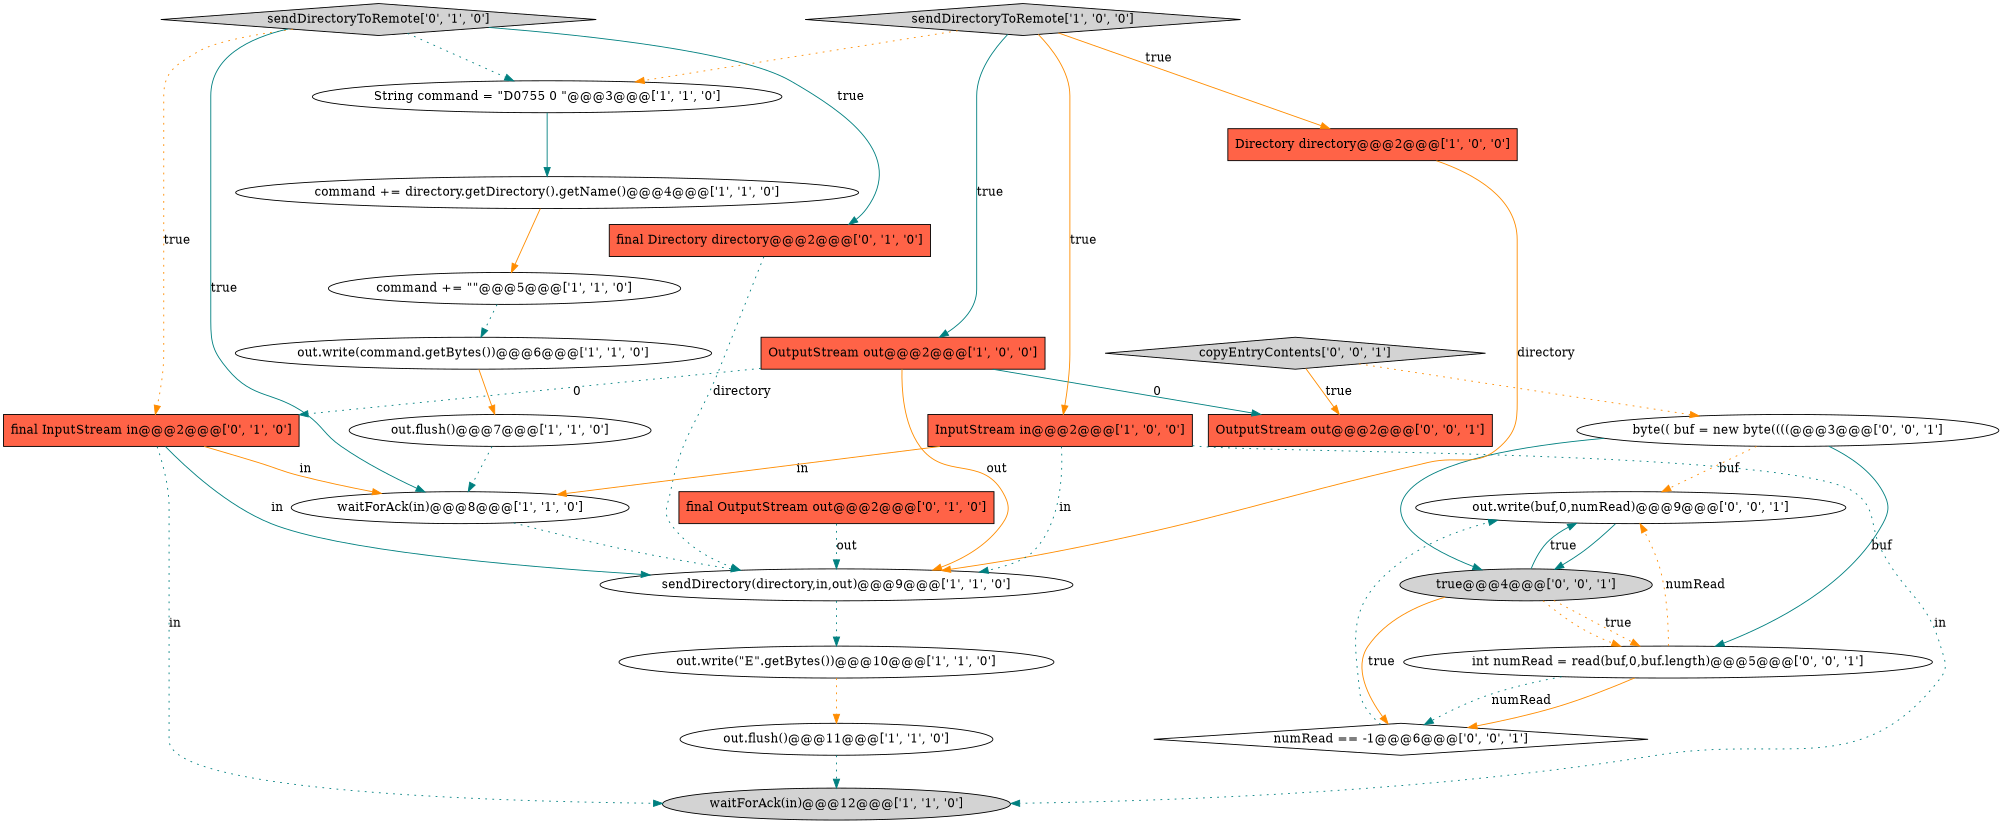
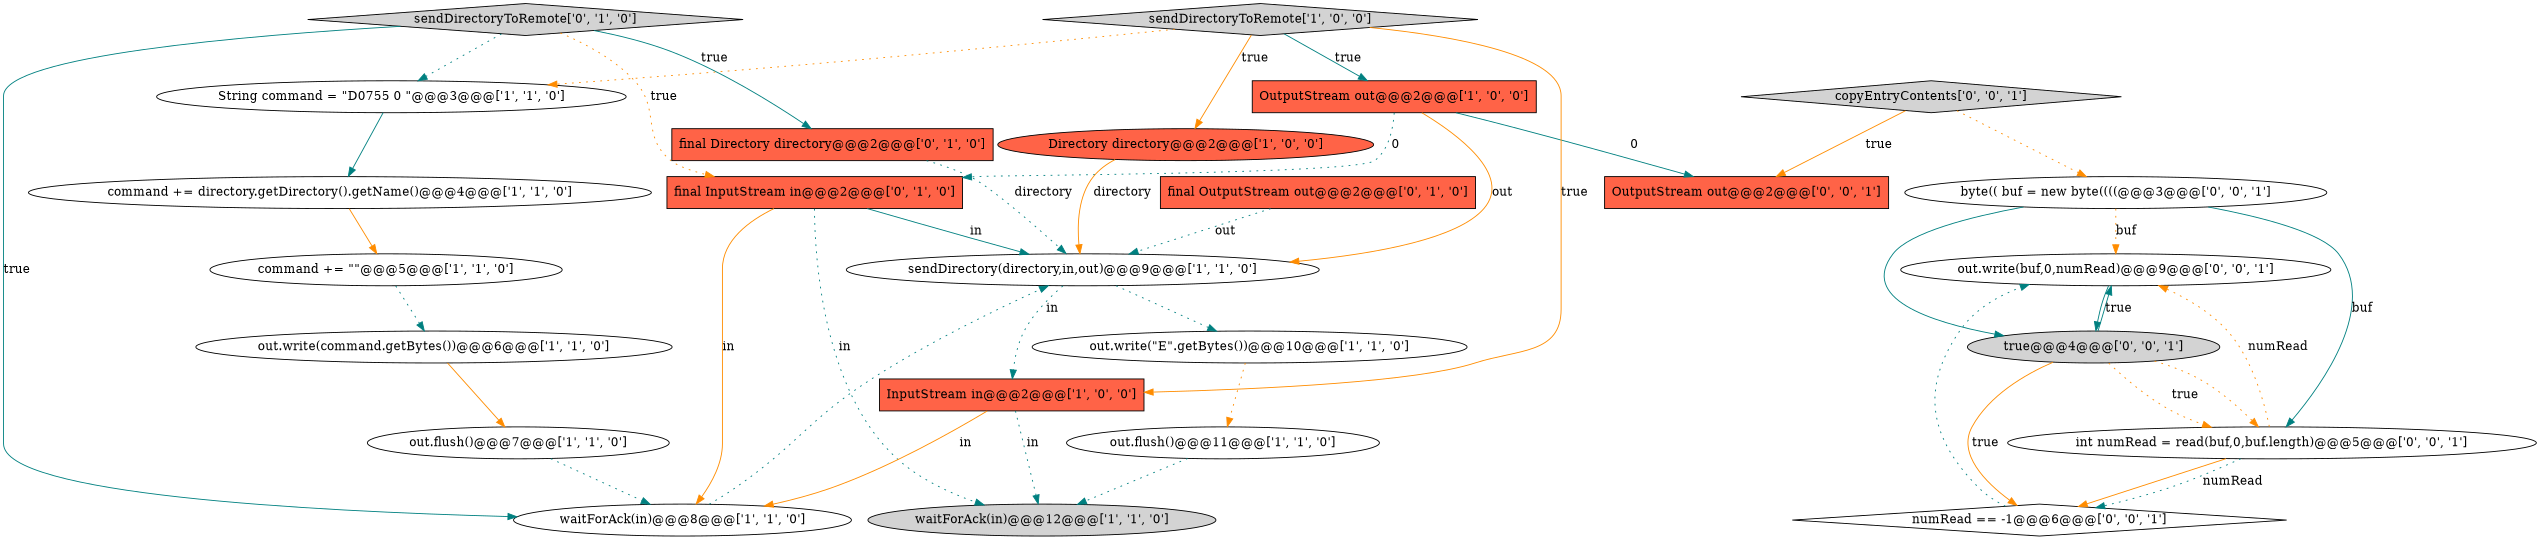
(1373, 145) -> (1186, 145)
(1050, 526) -> (1029, 323)
